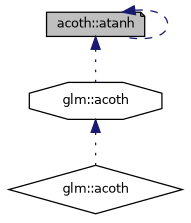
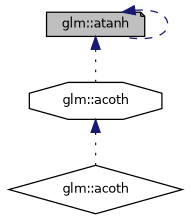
(96, 24) -> (96, 24)
